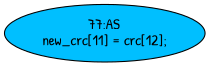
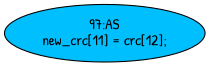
(105, 33) -> (105, 33)
